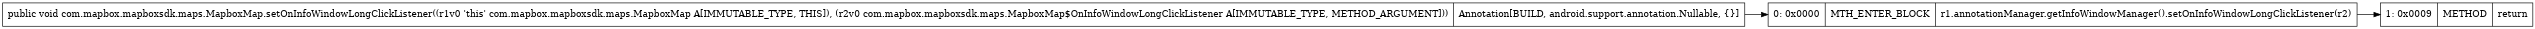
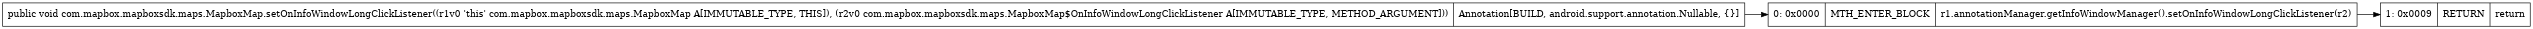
(2465, 14) -> (2464, 14)
